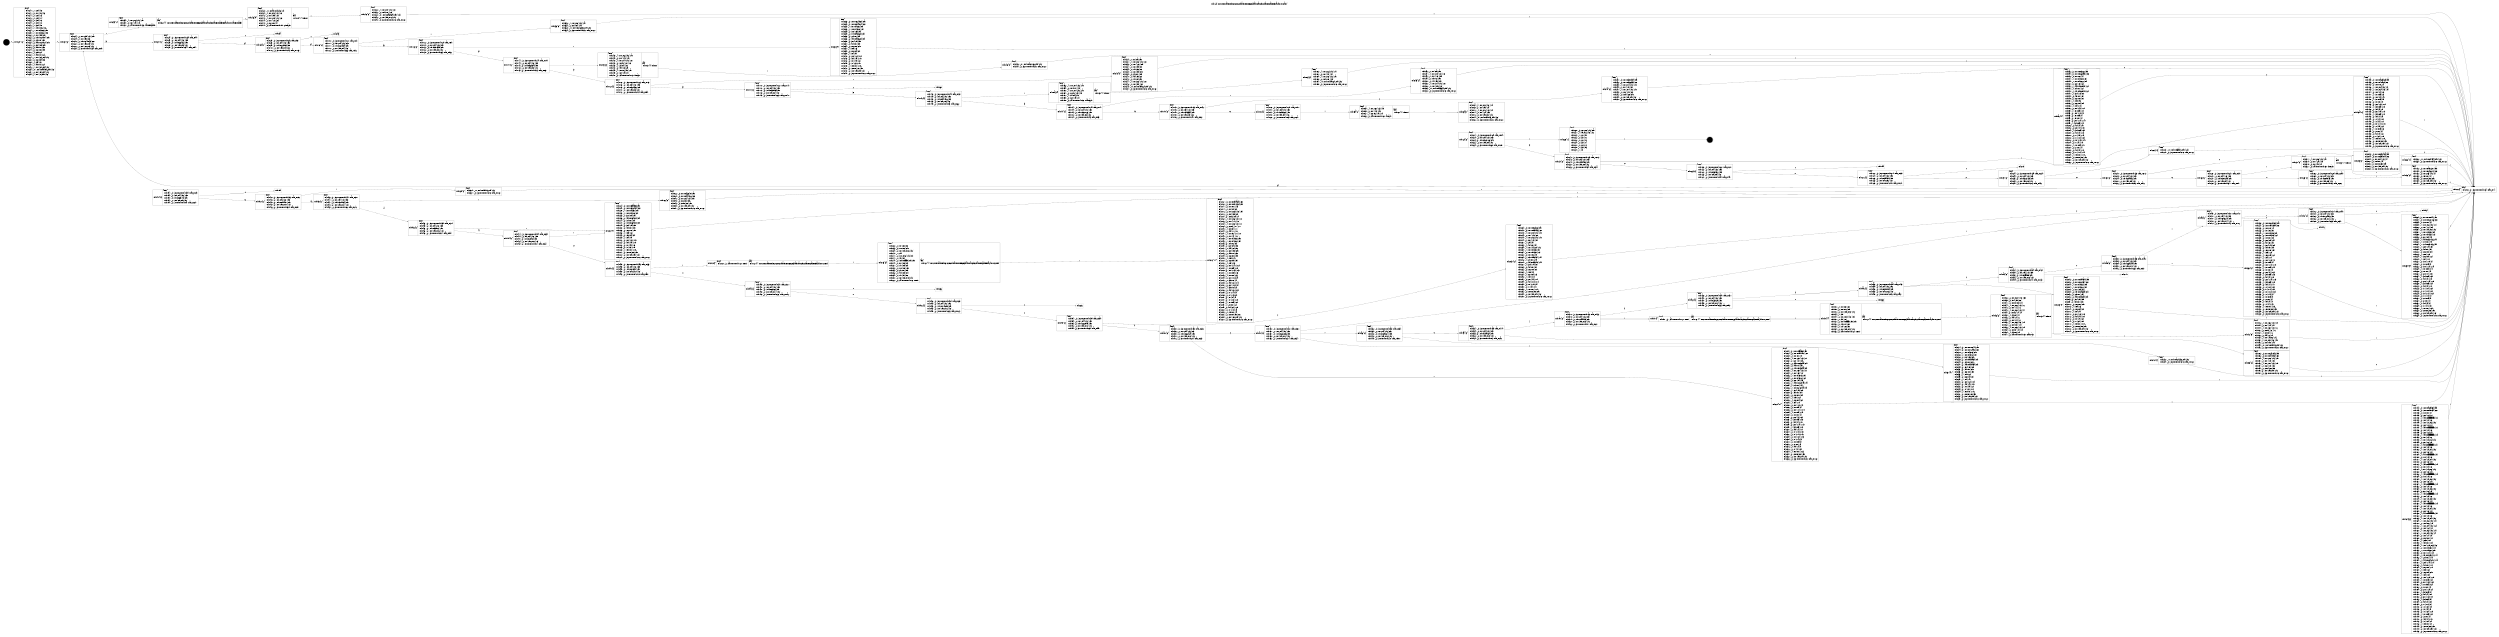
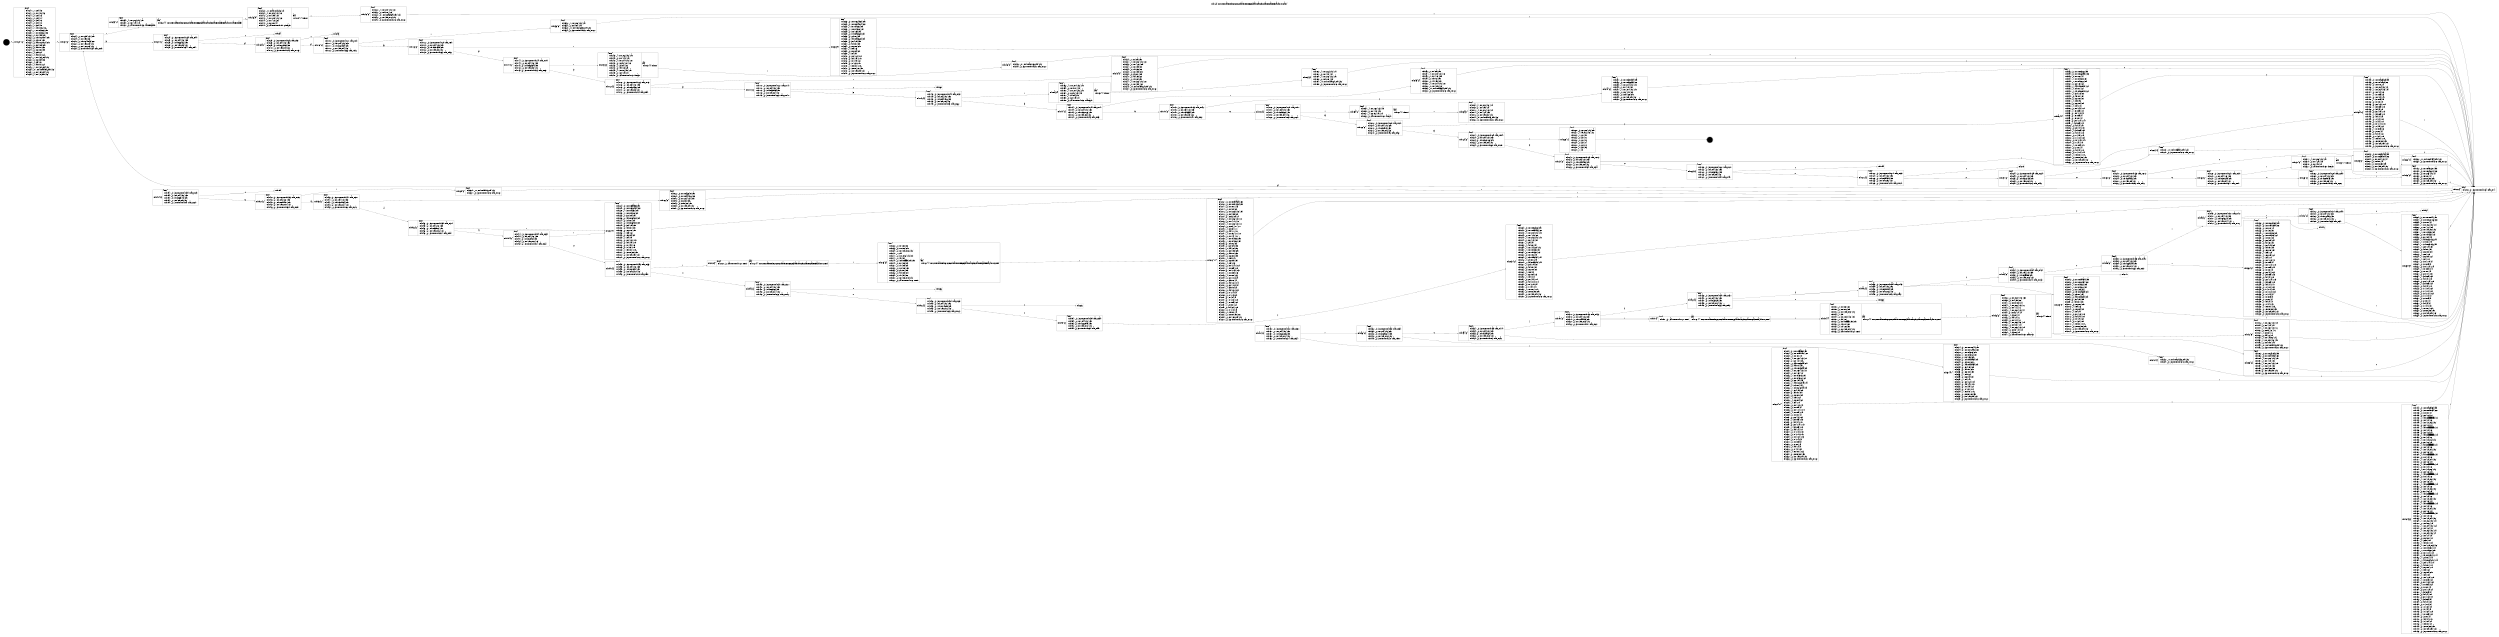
none -> (1379, 128)
(1885, 248) -> (1856, 201)
(1182, 333) -> none
